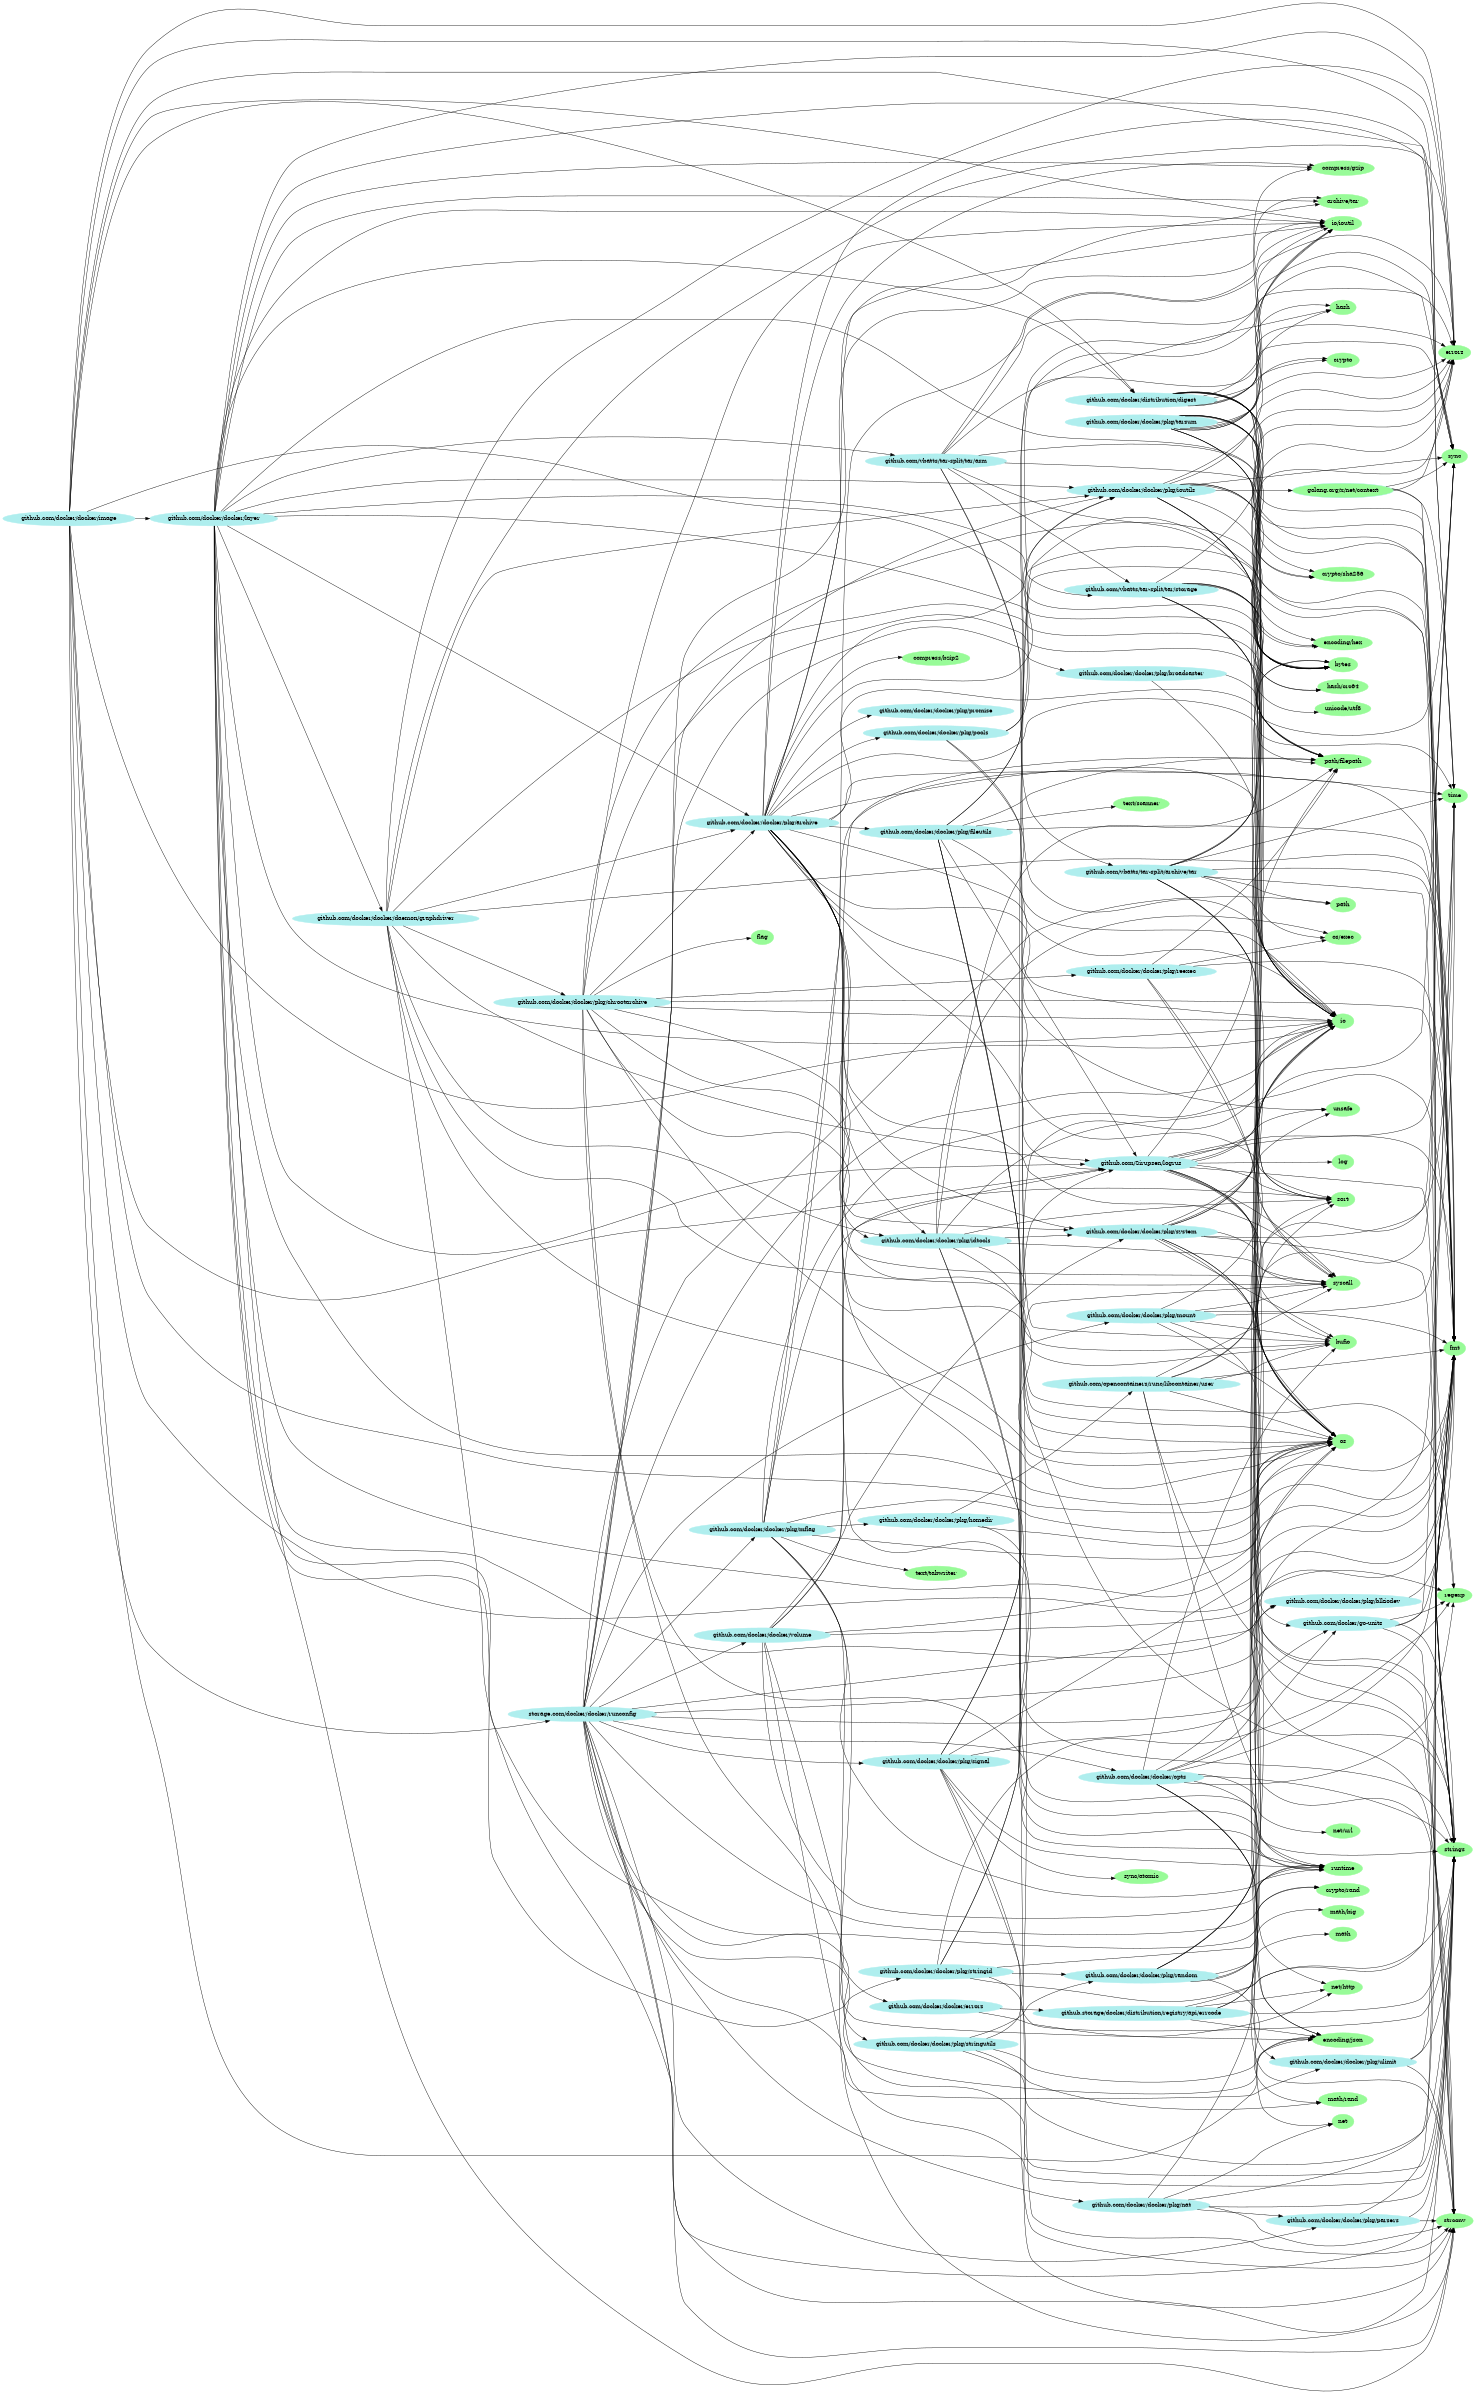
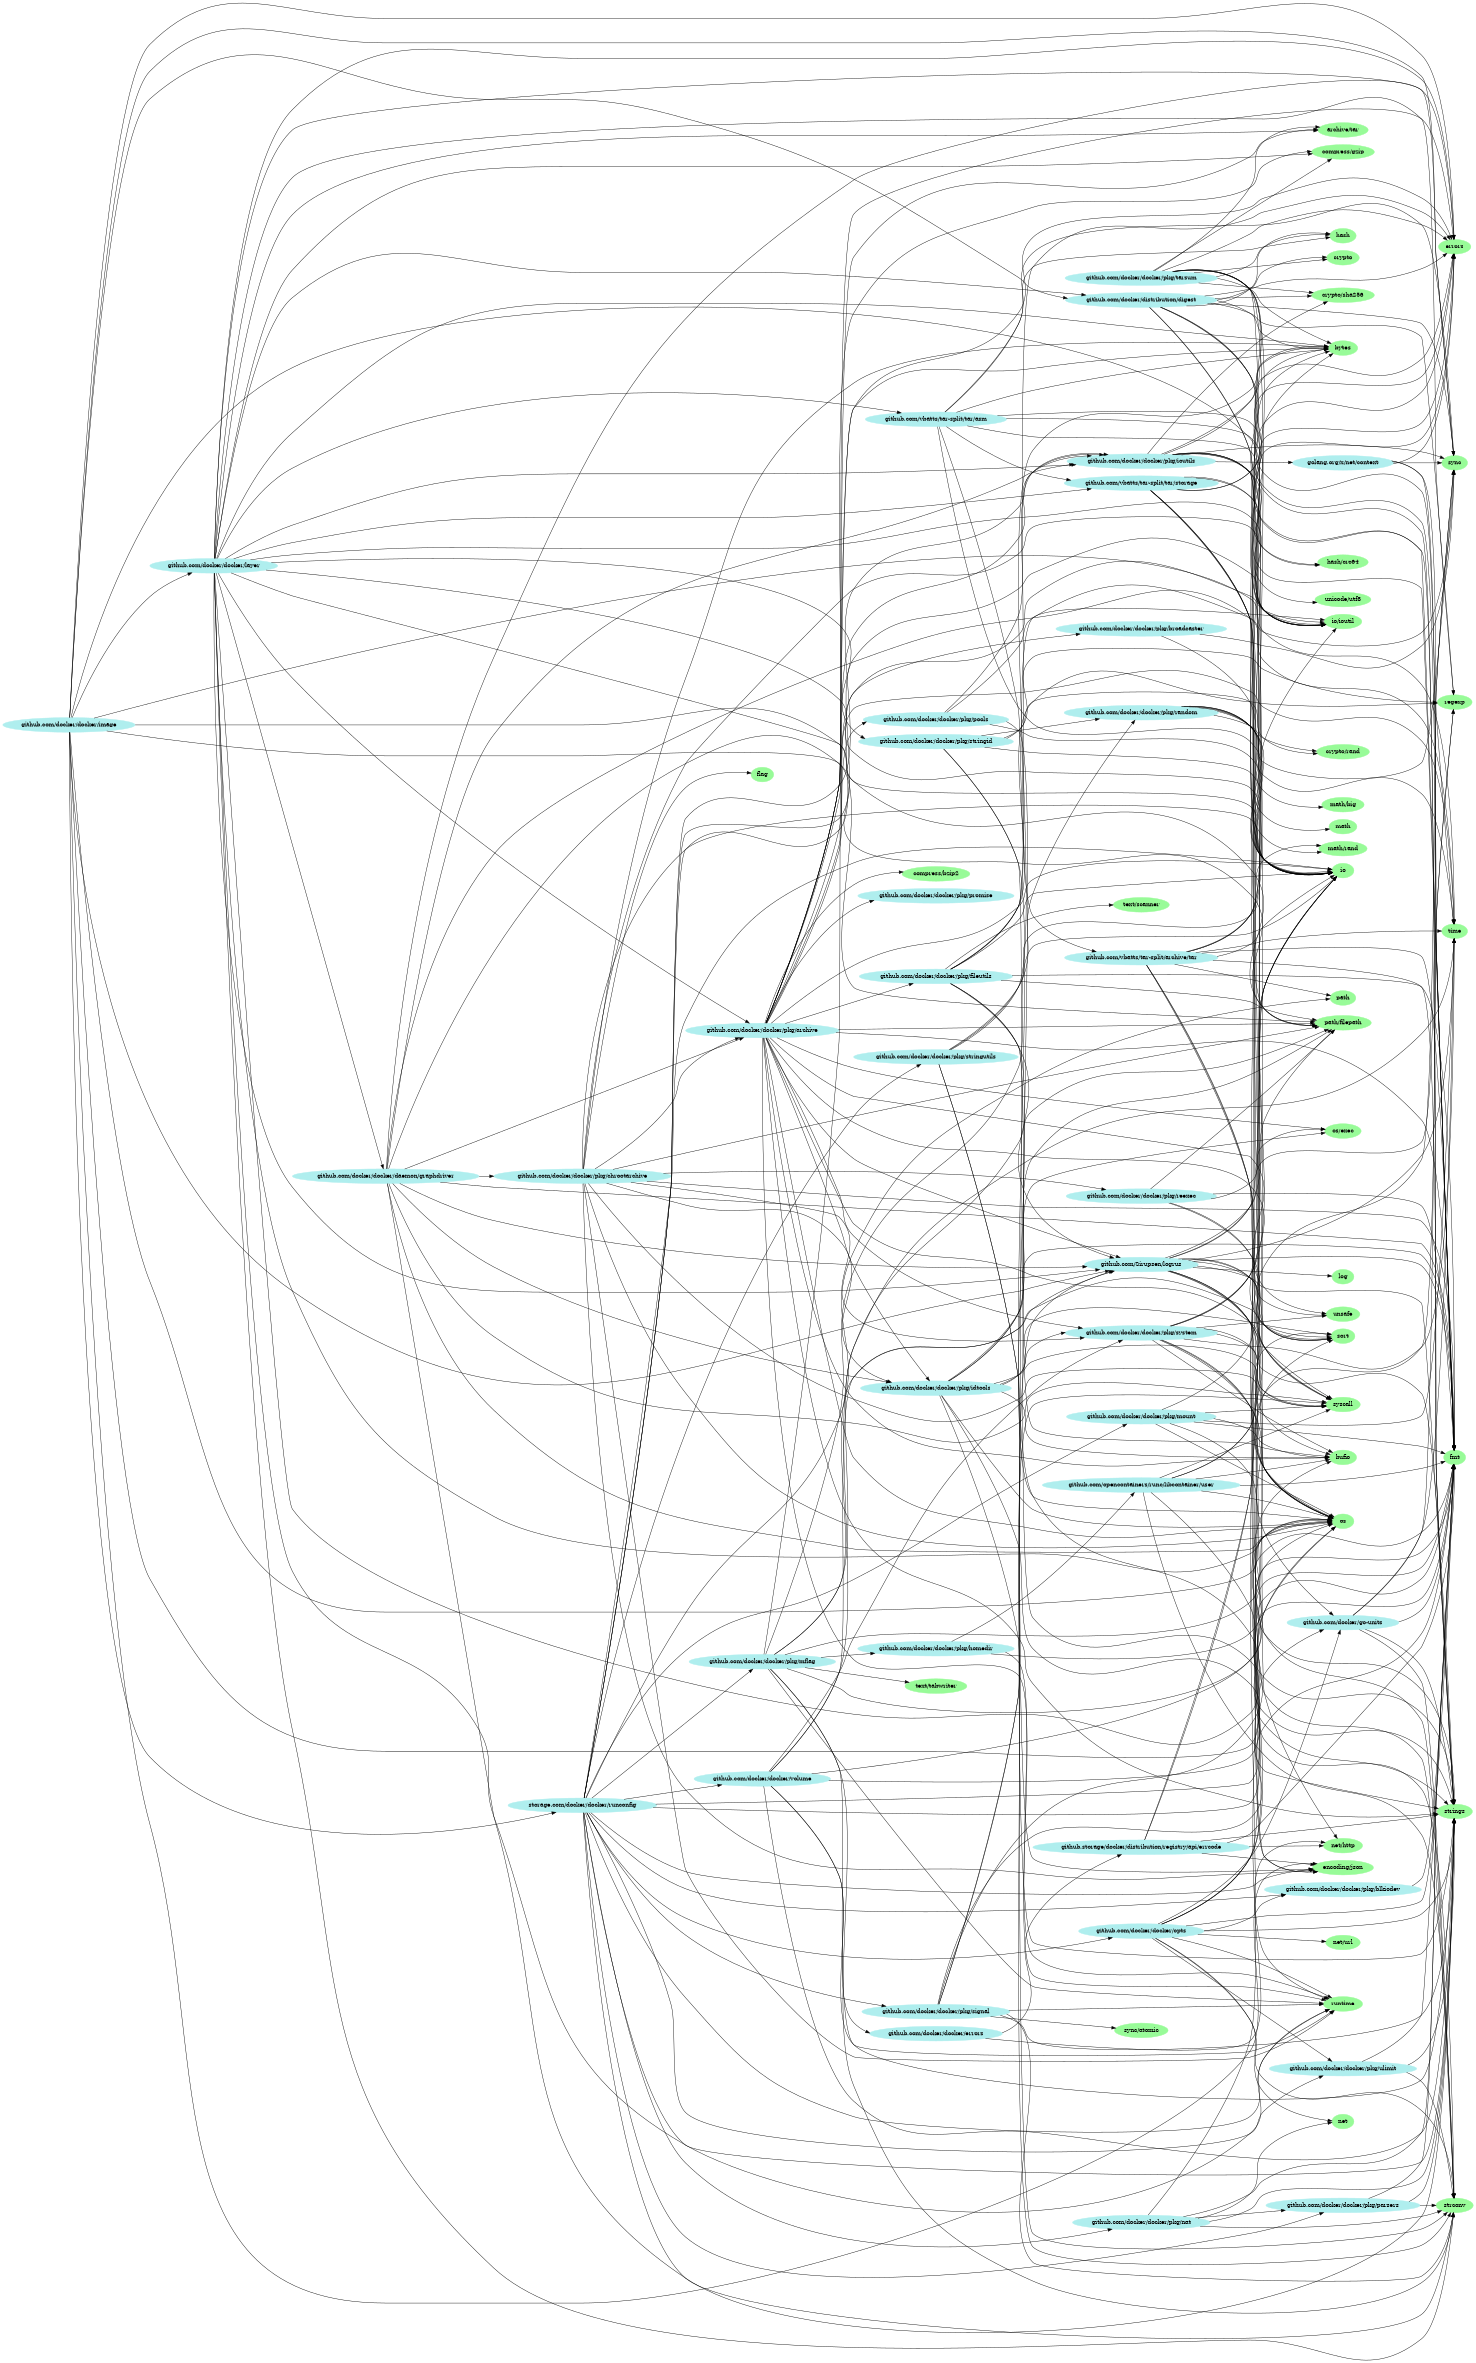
(1343, 490) -> (1343, 463)
(1343, 643) -> none
